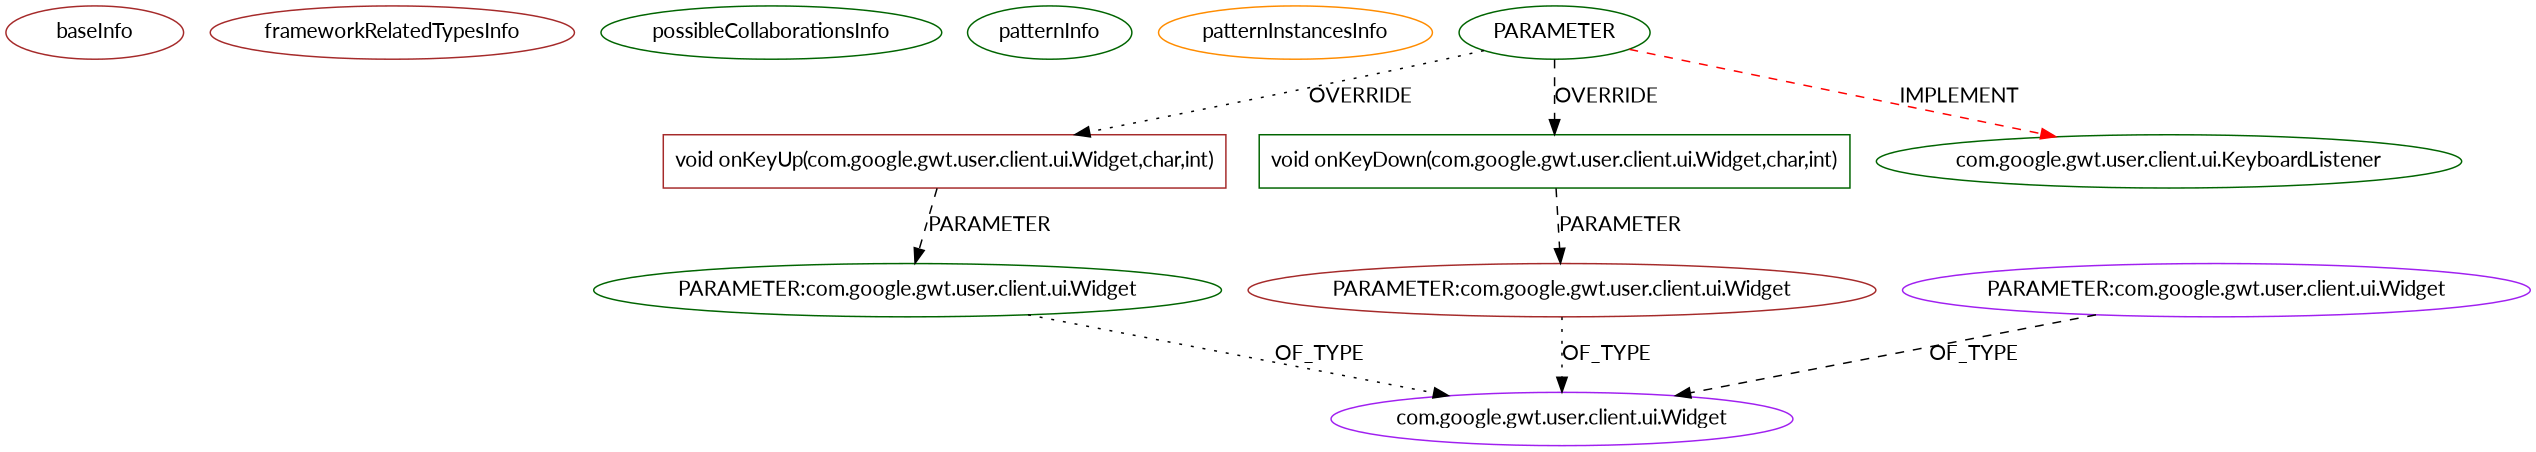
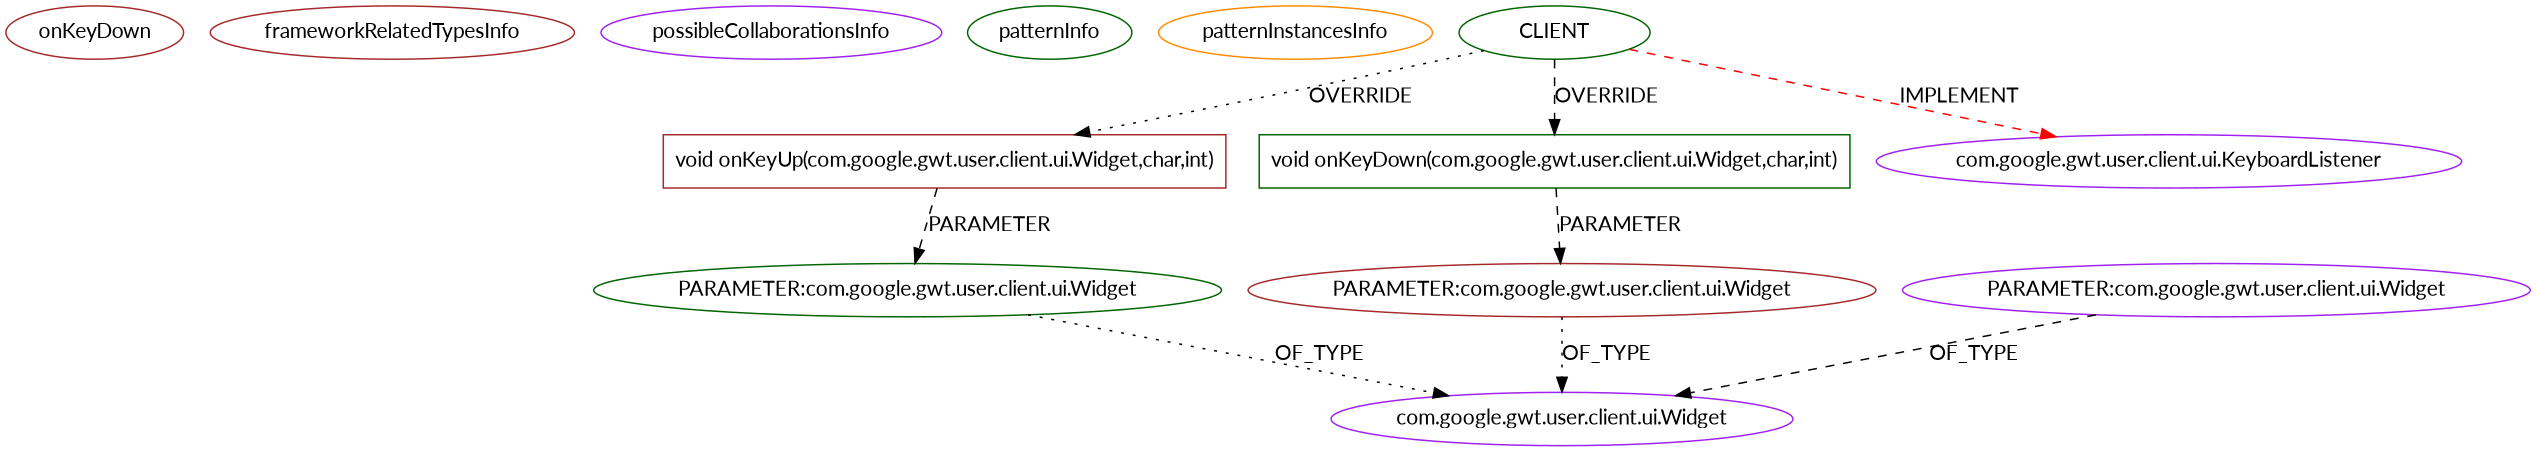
(95, 33) -> (95, 33)
(771, 33) -> (771, 33)
(1555, 33) -> (1555, 33)
(2169, 161) -> (2169, 161)
